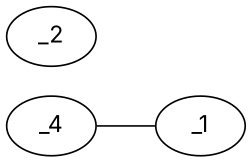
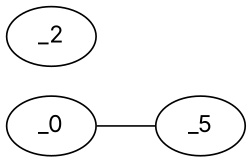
(51, 126) -> (51, 126)
(200, 126) -> (200, 126)
